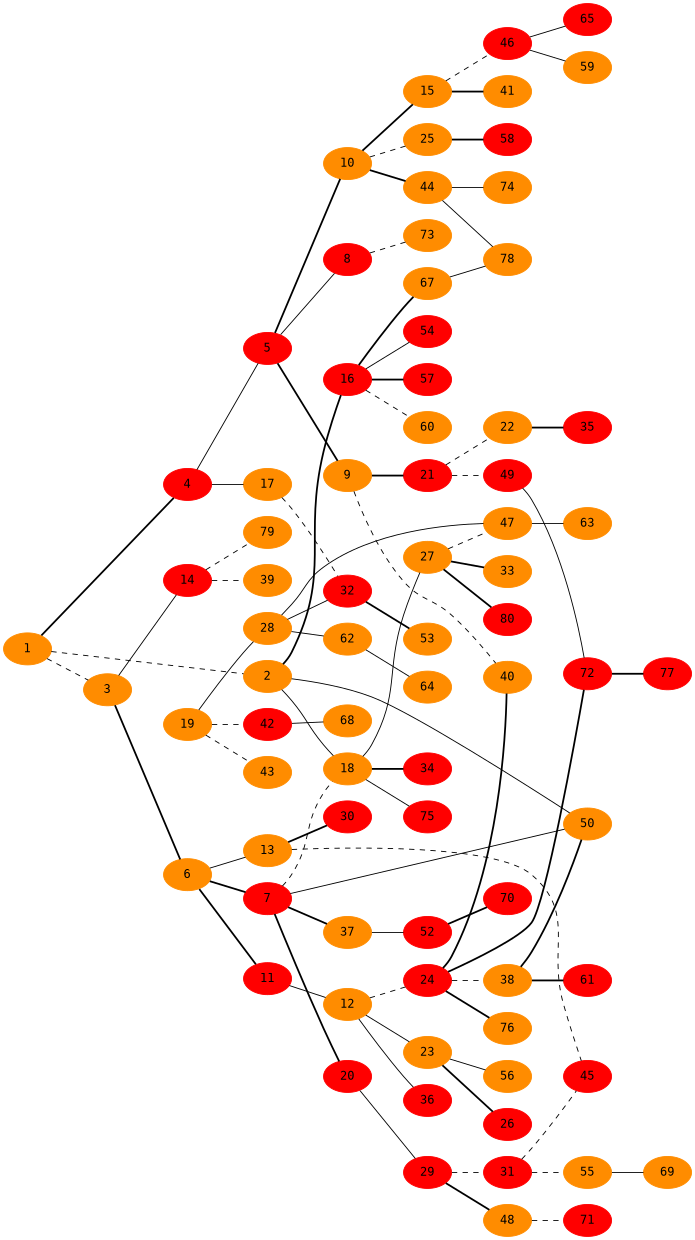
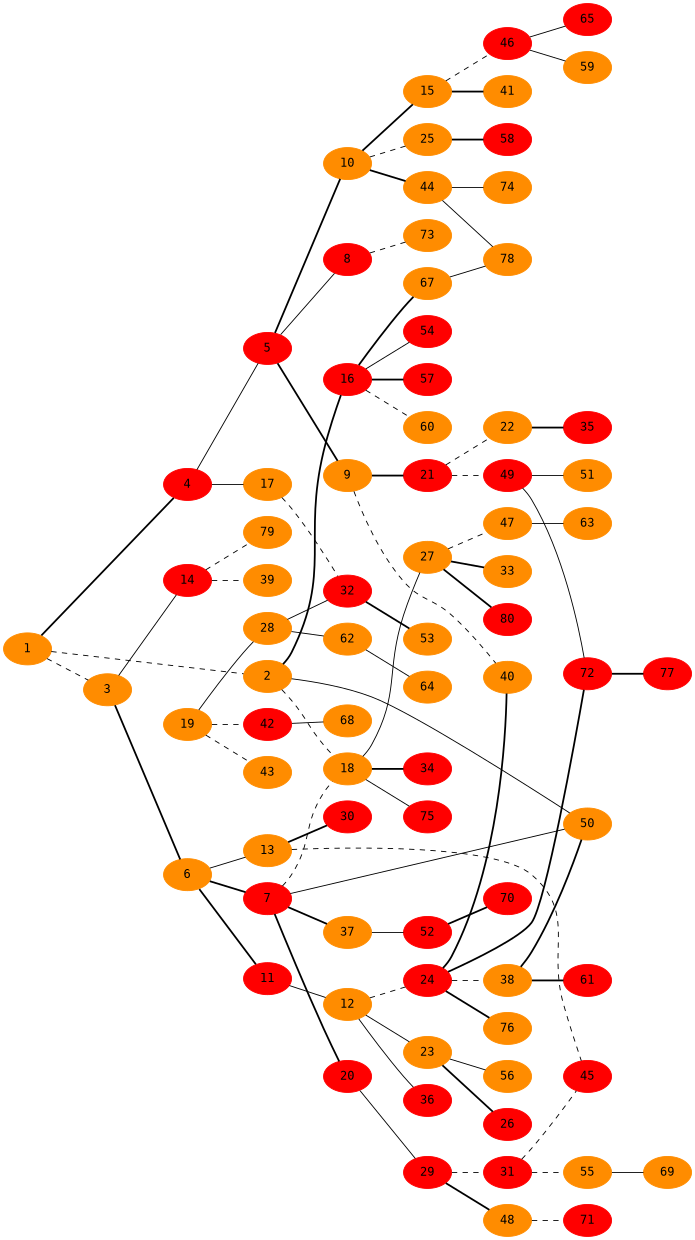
none -> (588, 476)
(370, 543) -> none
(304, 717) -> (304, 717)
